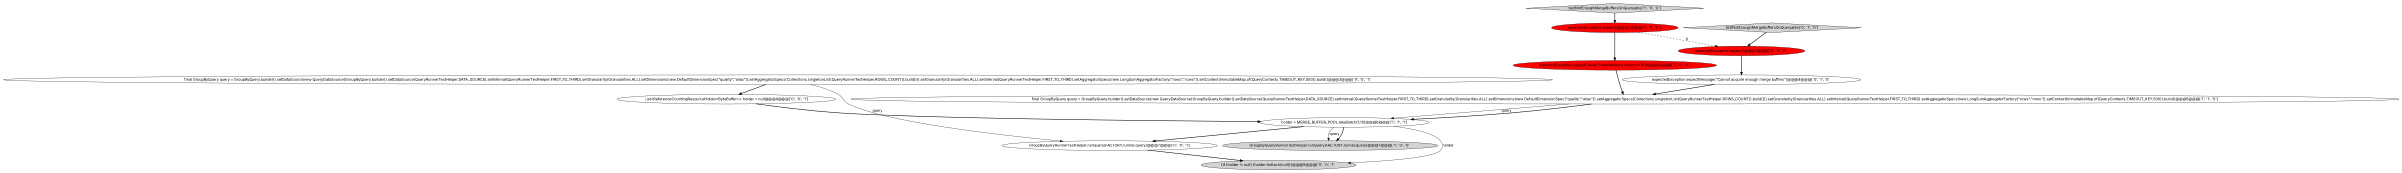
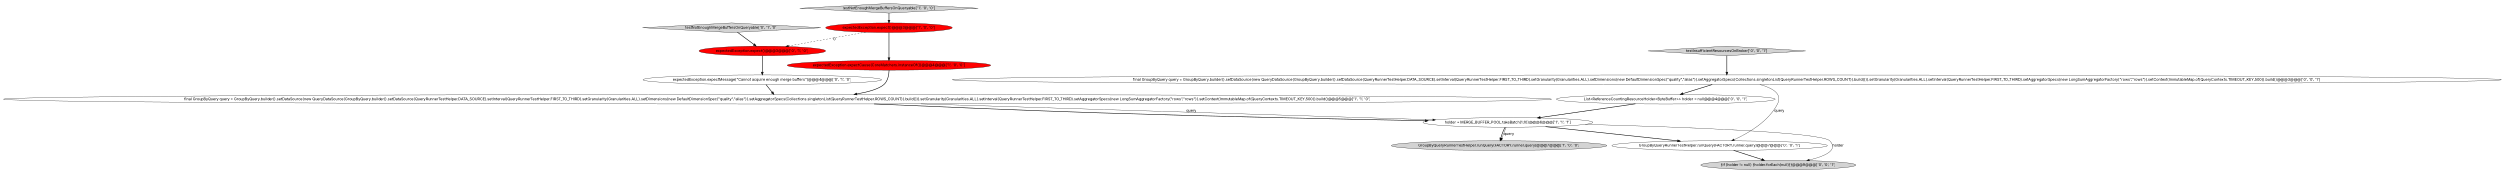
none -> (1727, 51)
